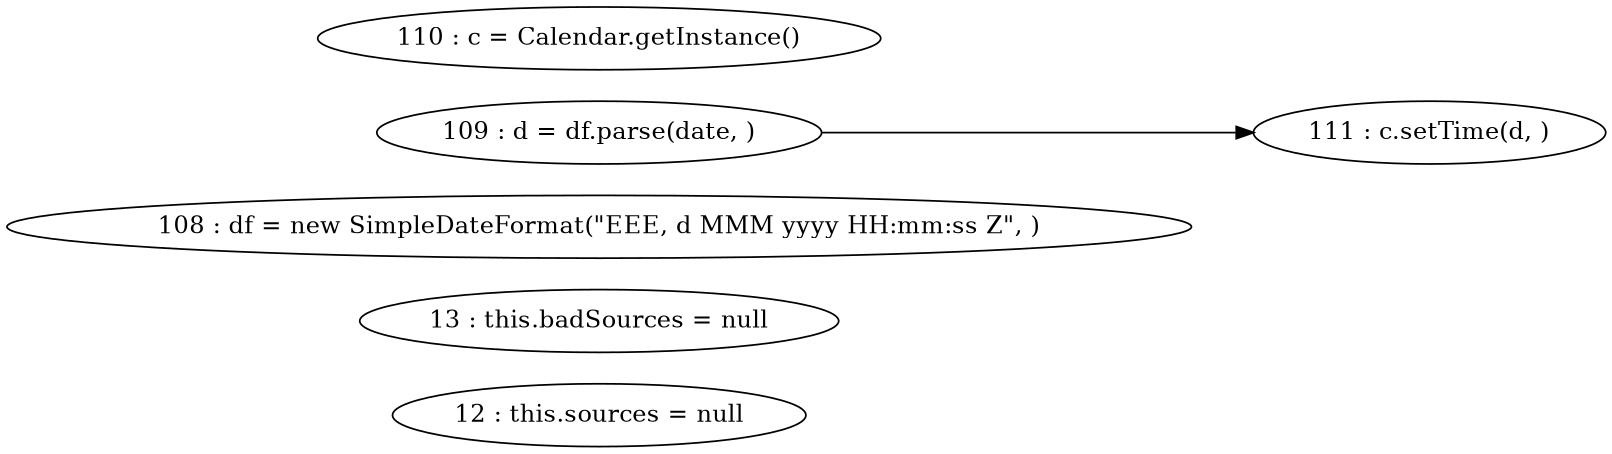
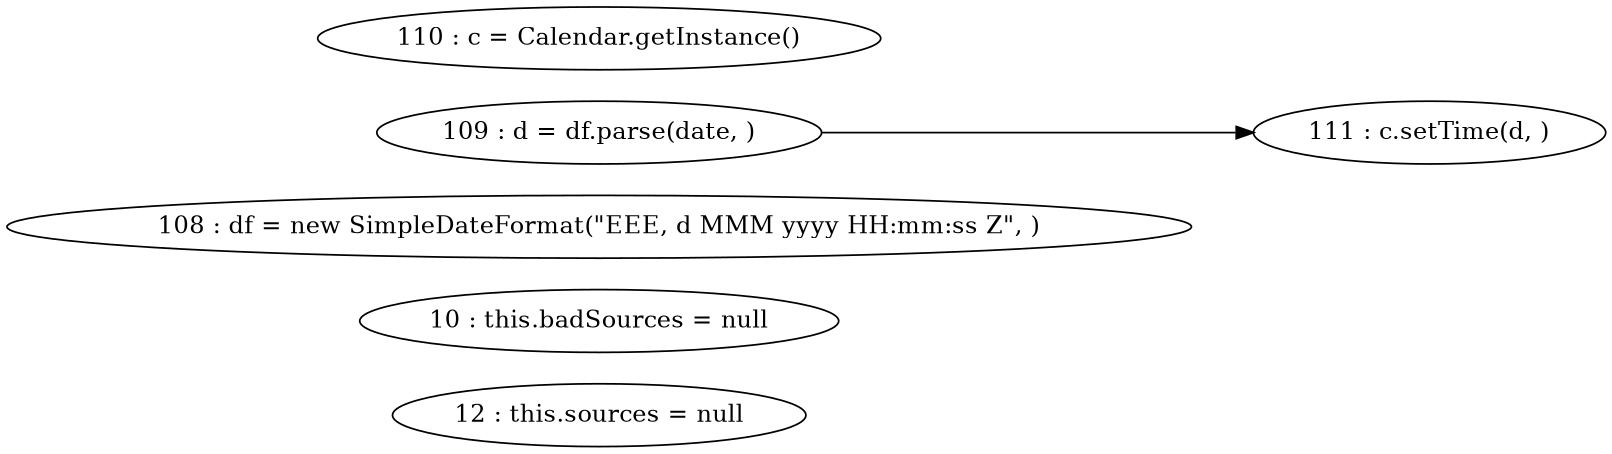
(599, 321) -> (599, 321)
